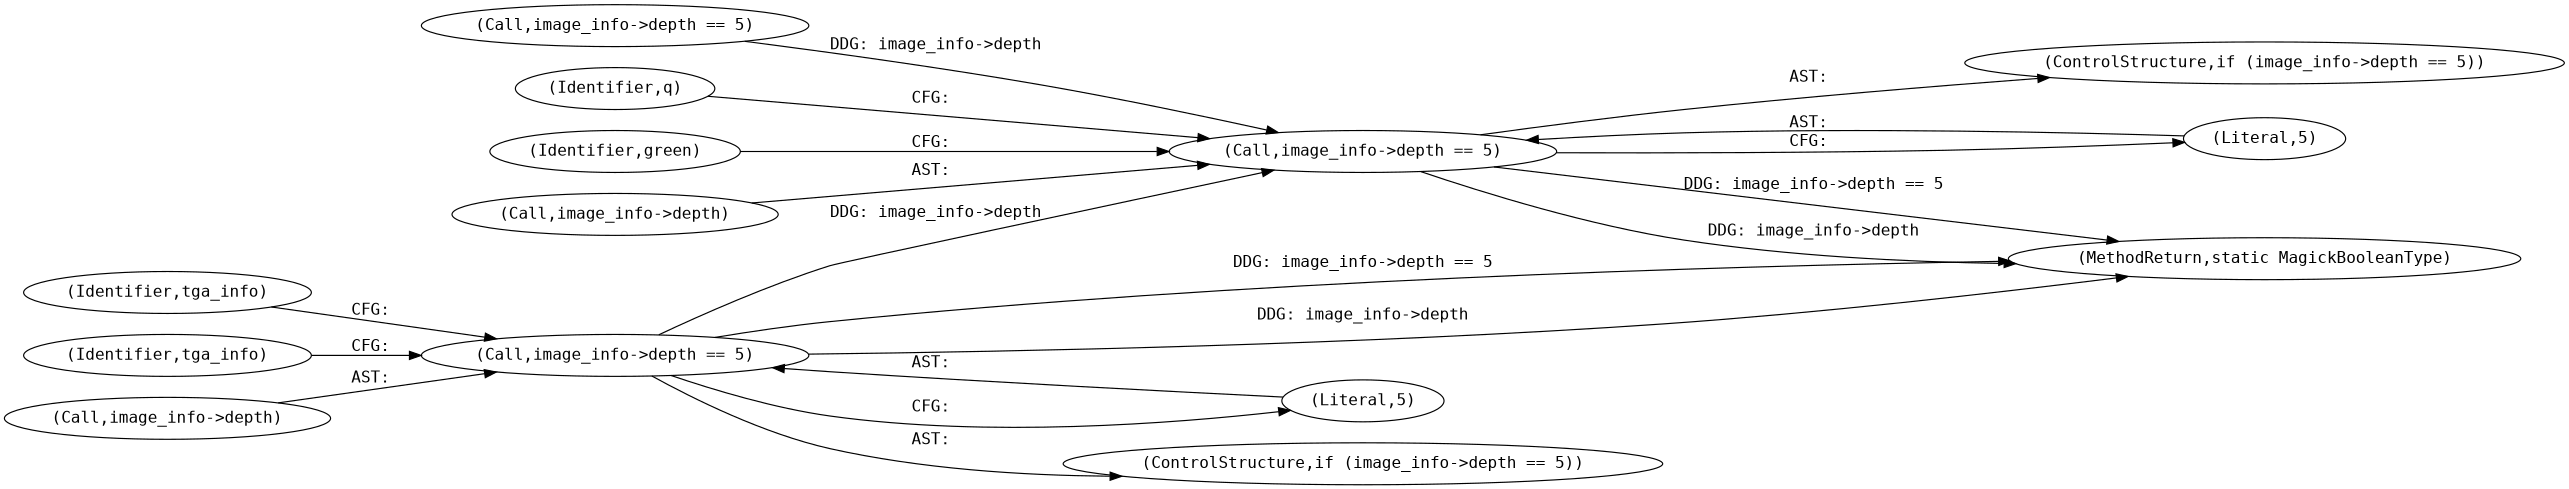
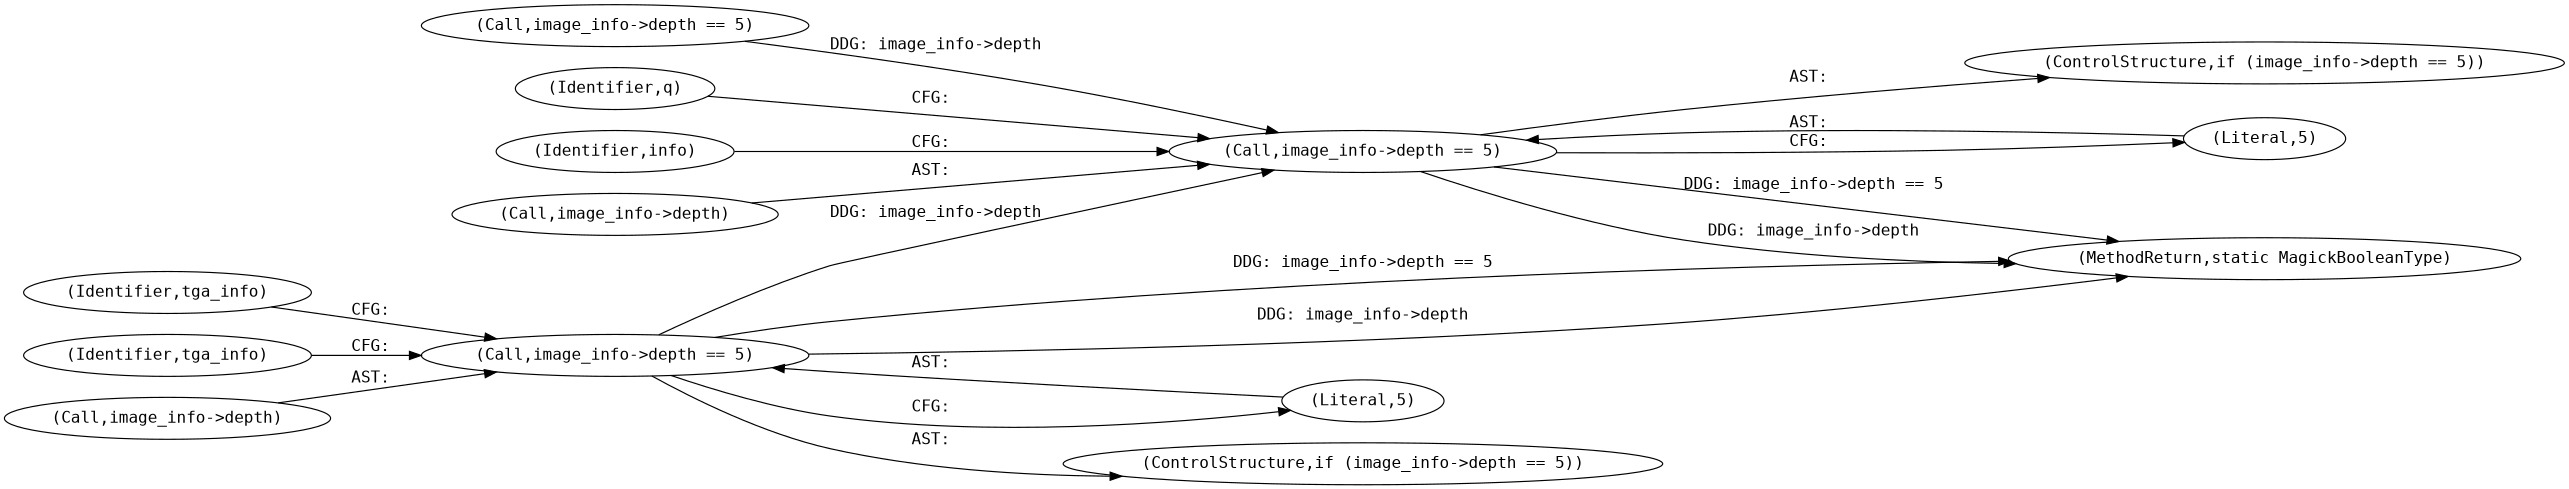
(615, 151) -> (615, 151)
